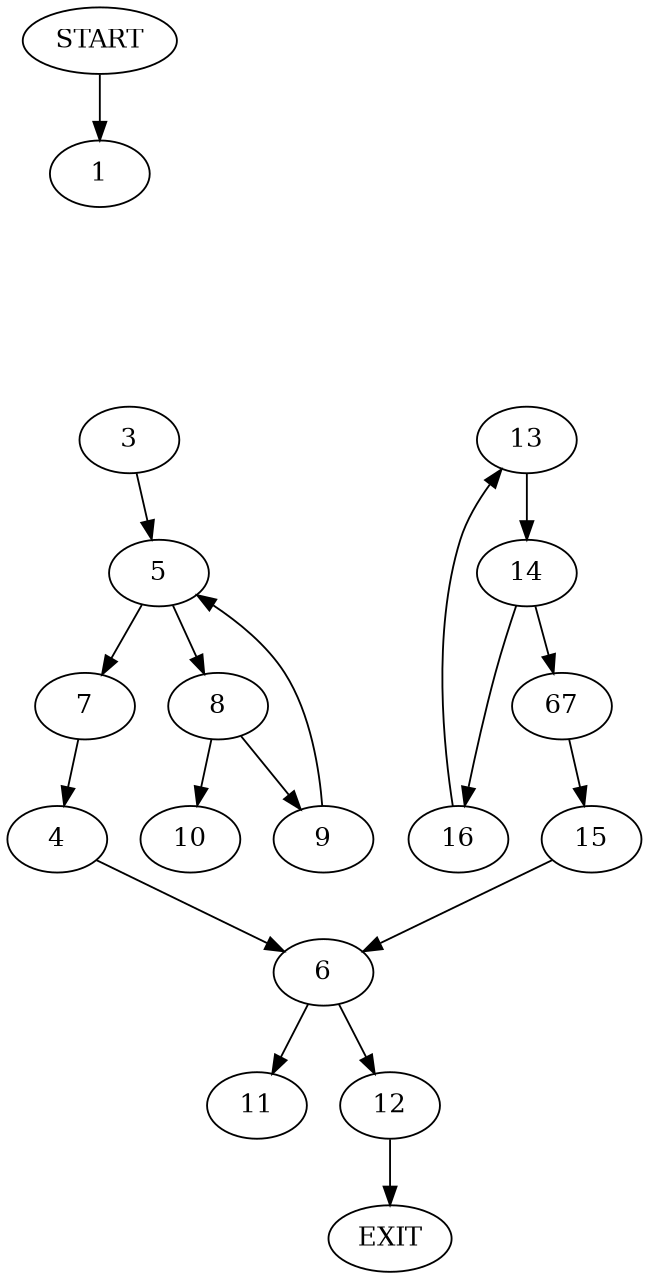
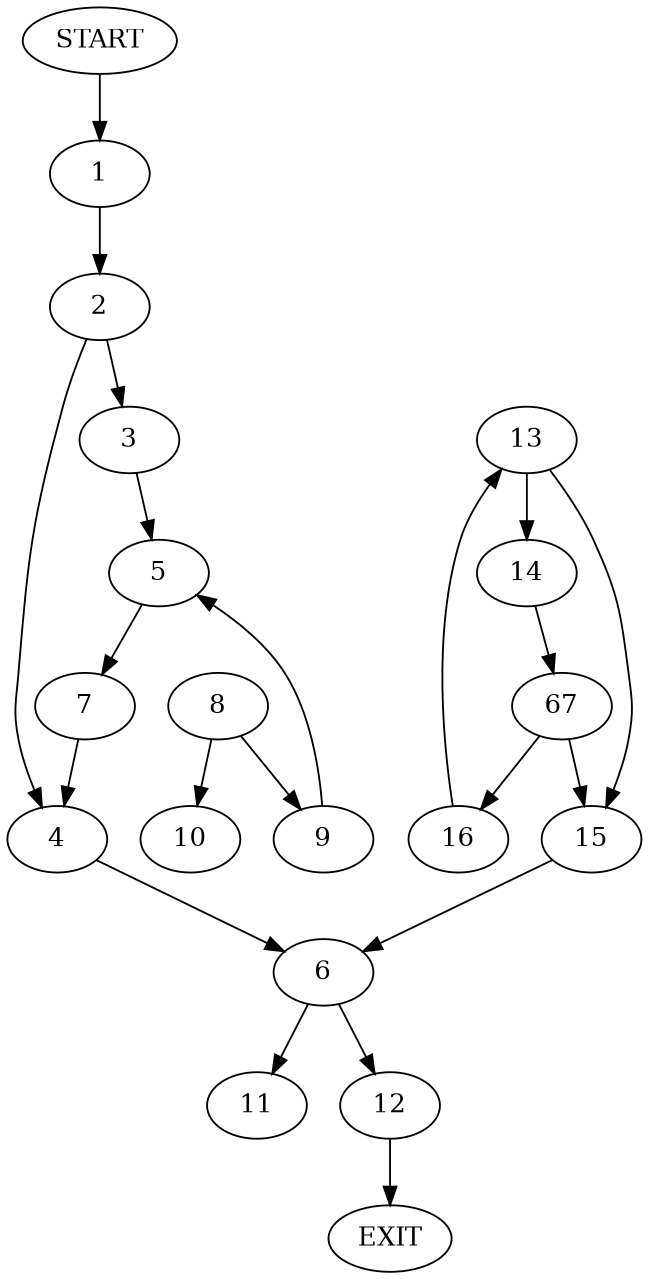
none -> (100, 307)
none -> (621, 623)
(185, 631) -> none
(490, 695) -> (516, 765)
